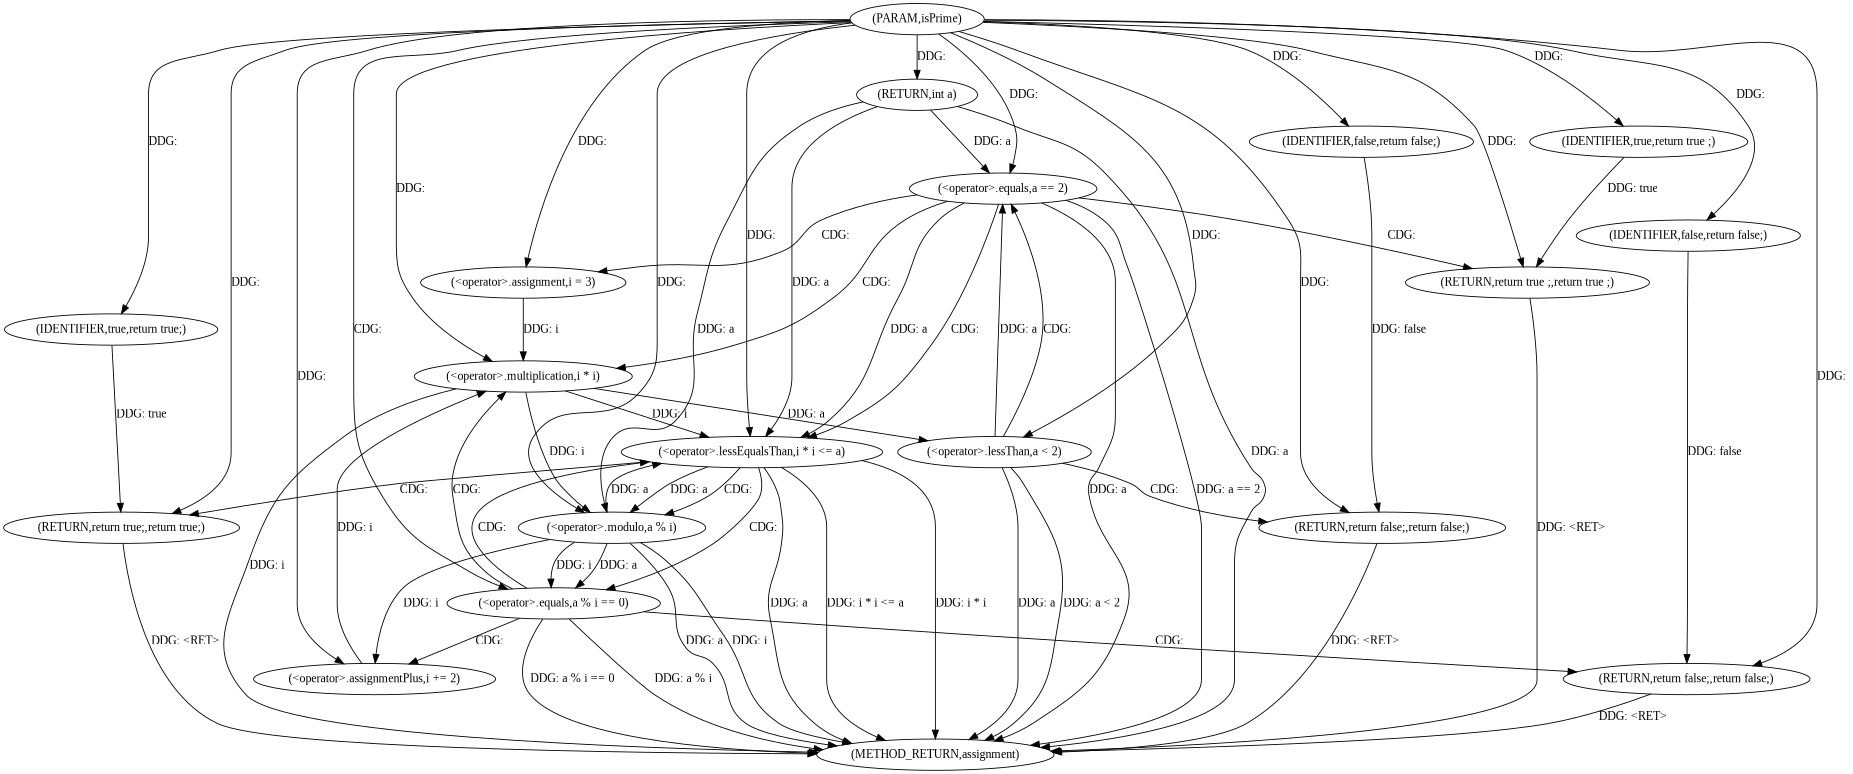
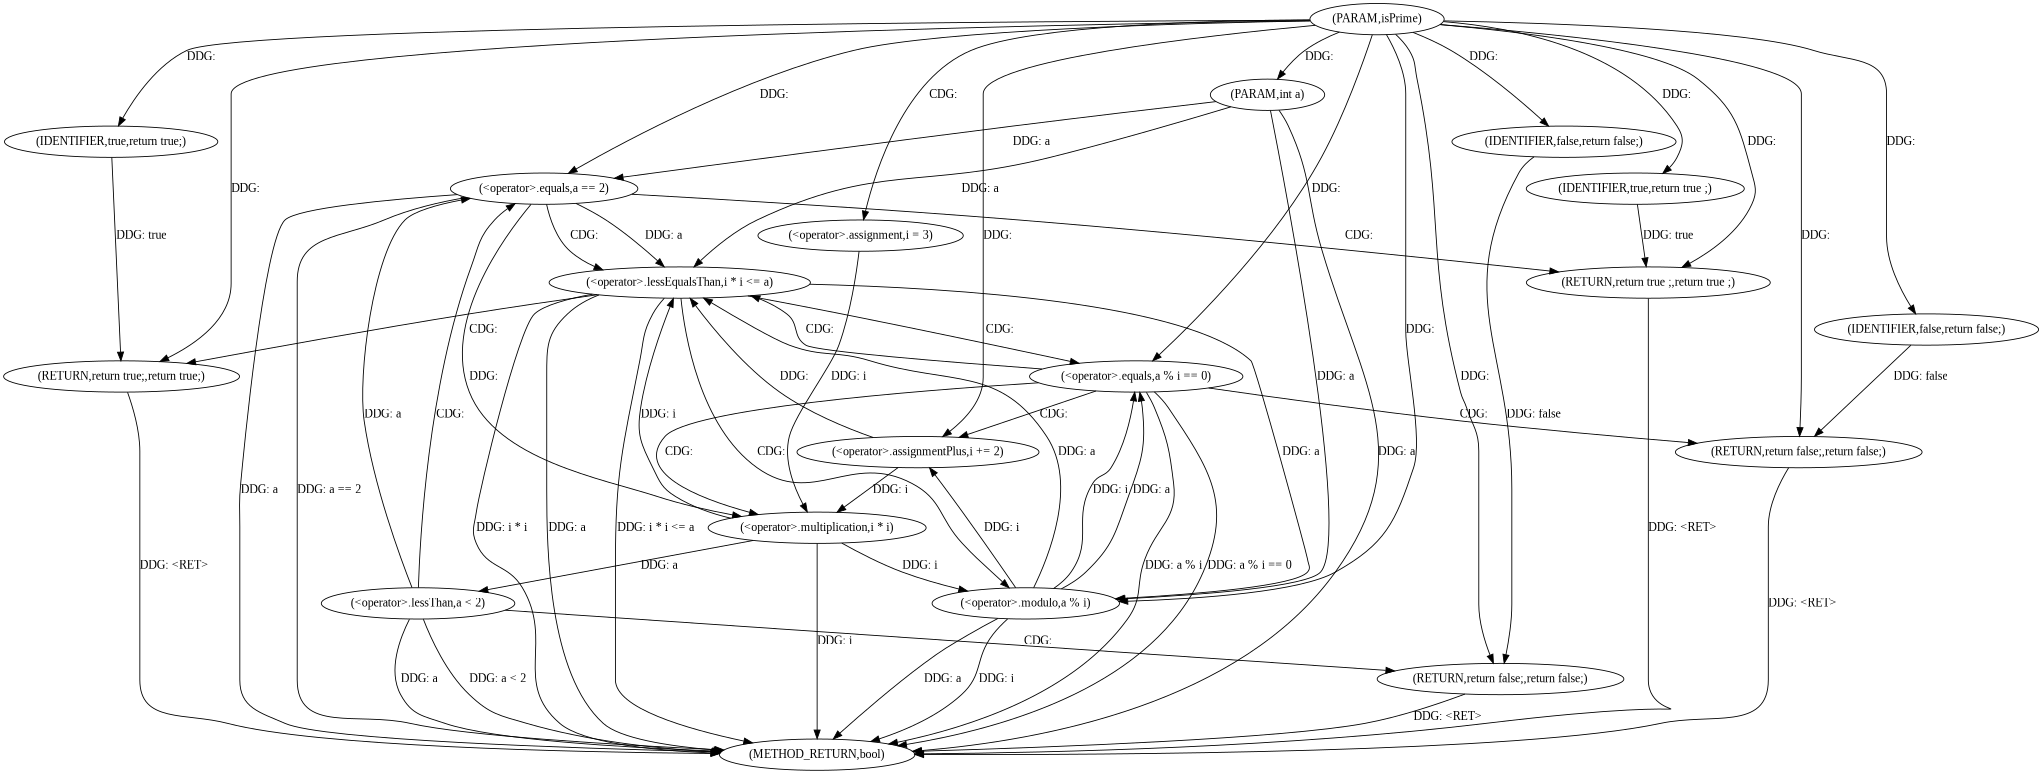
(469, 60) -> none
(917, 95) -> (1267, 95)
(594, 142) -> (945, 95)
(1177, 199) -> none
(747, 203) -> (773, 387)
(769, 256) -> none
(878, 283) -> (485, 376)
(370, 330) -> (1328, 189)
(935, 755) -> (817, 755)
